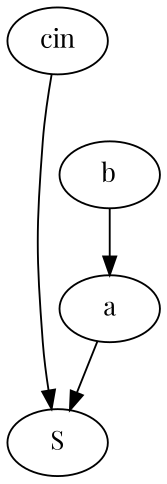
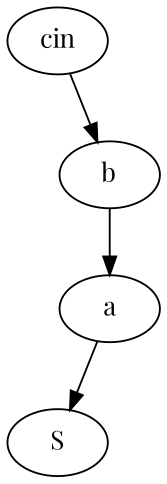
(38, 232) -> (80, 99)
